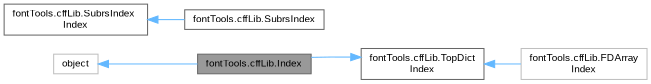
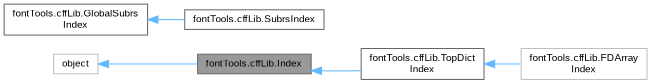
(76, 20) -> (76, 20)
(331, 57) -> (341, 71)
